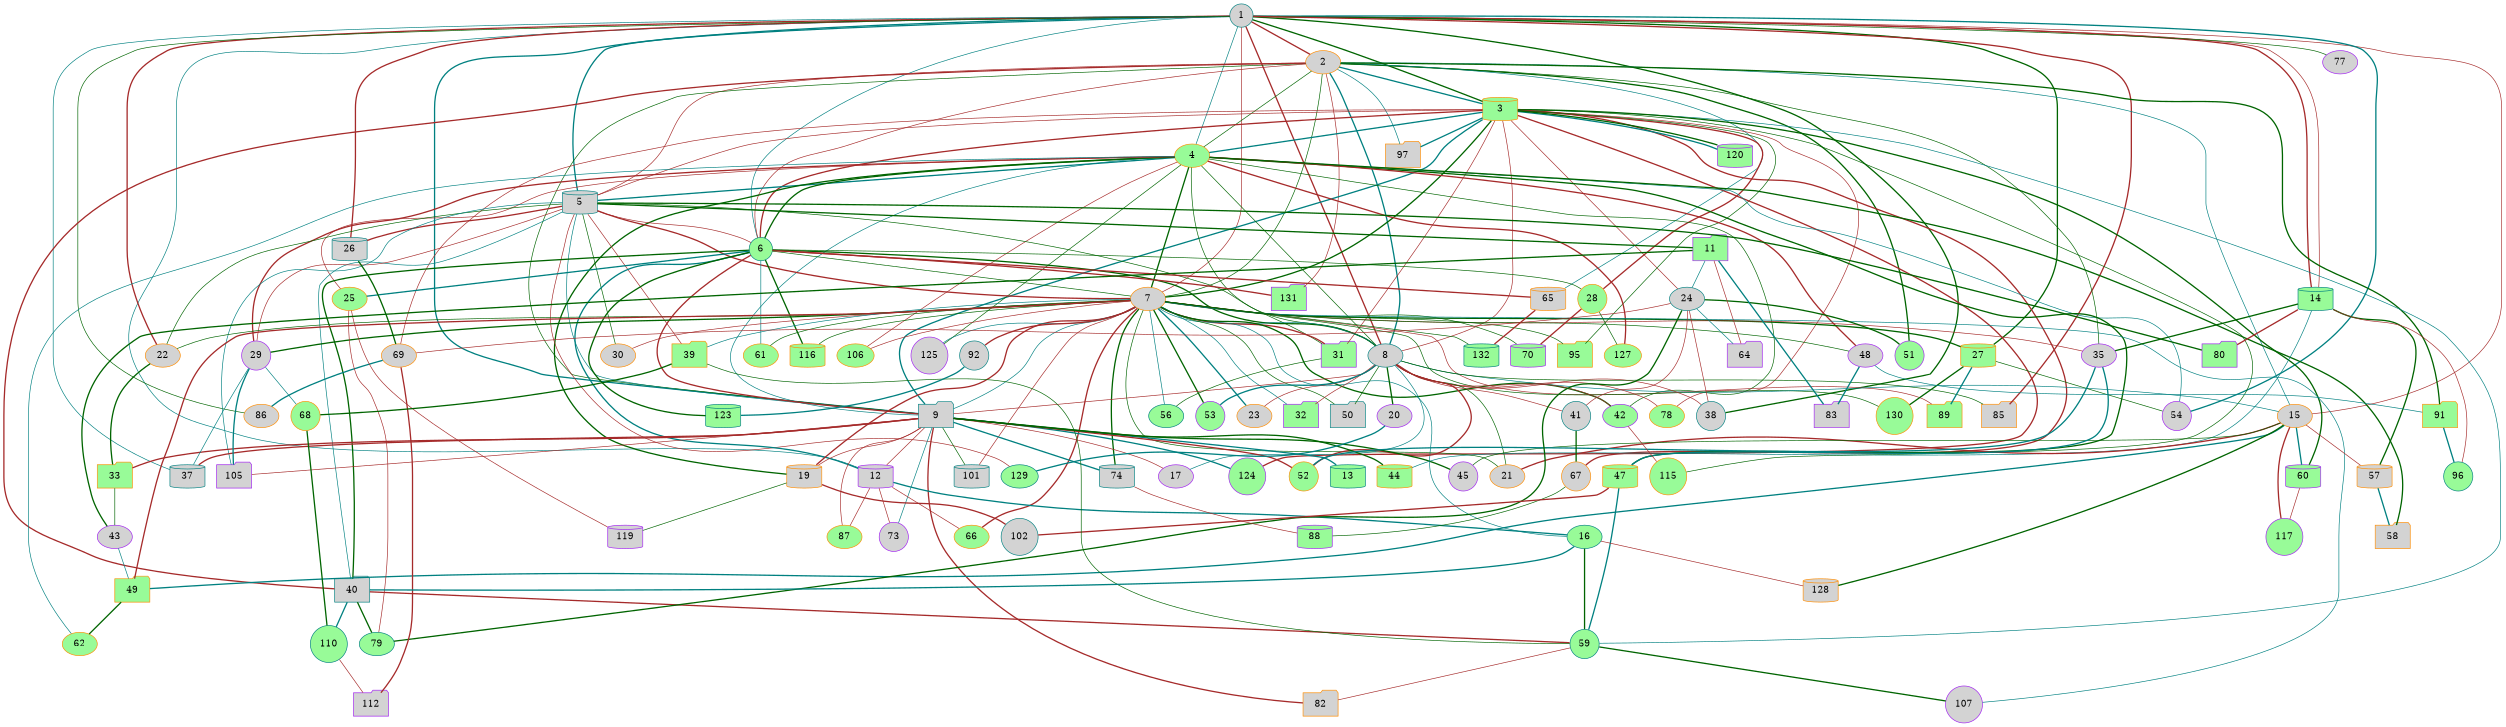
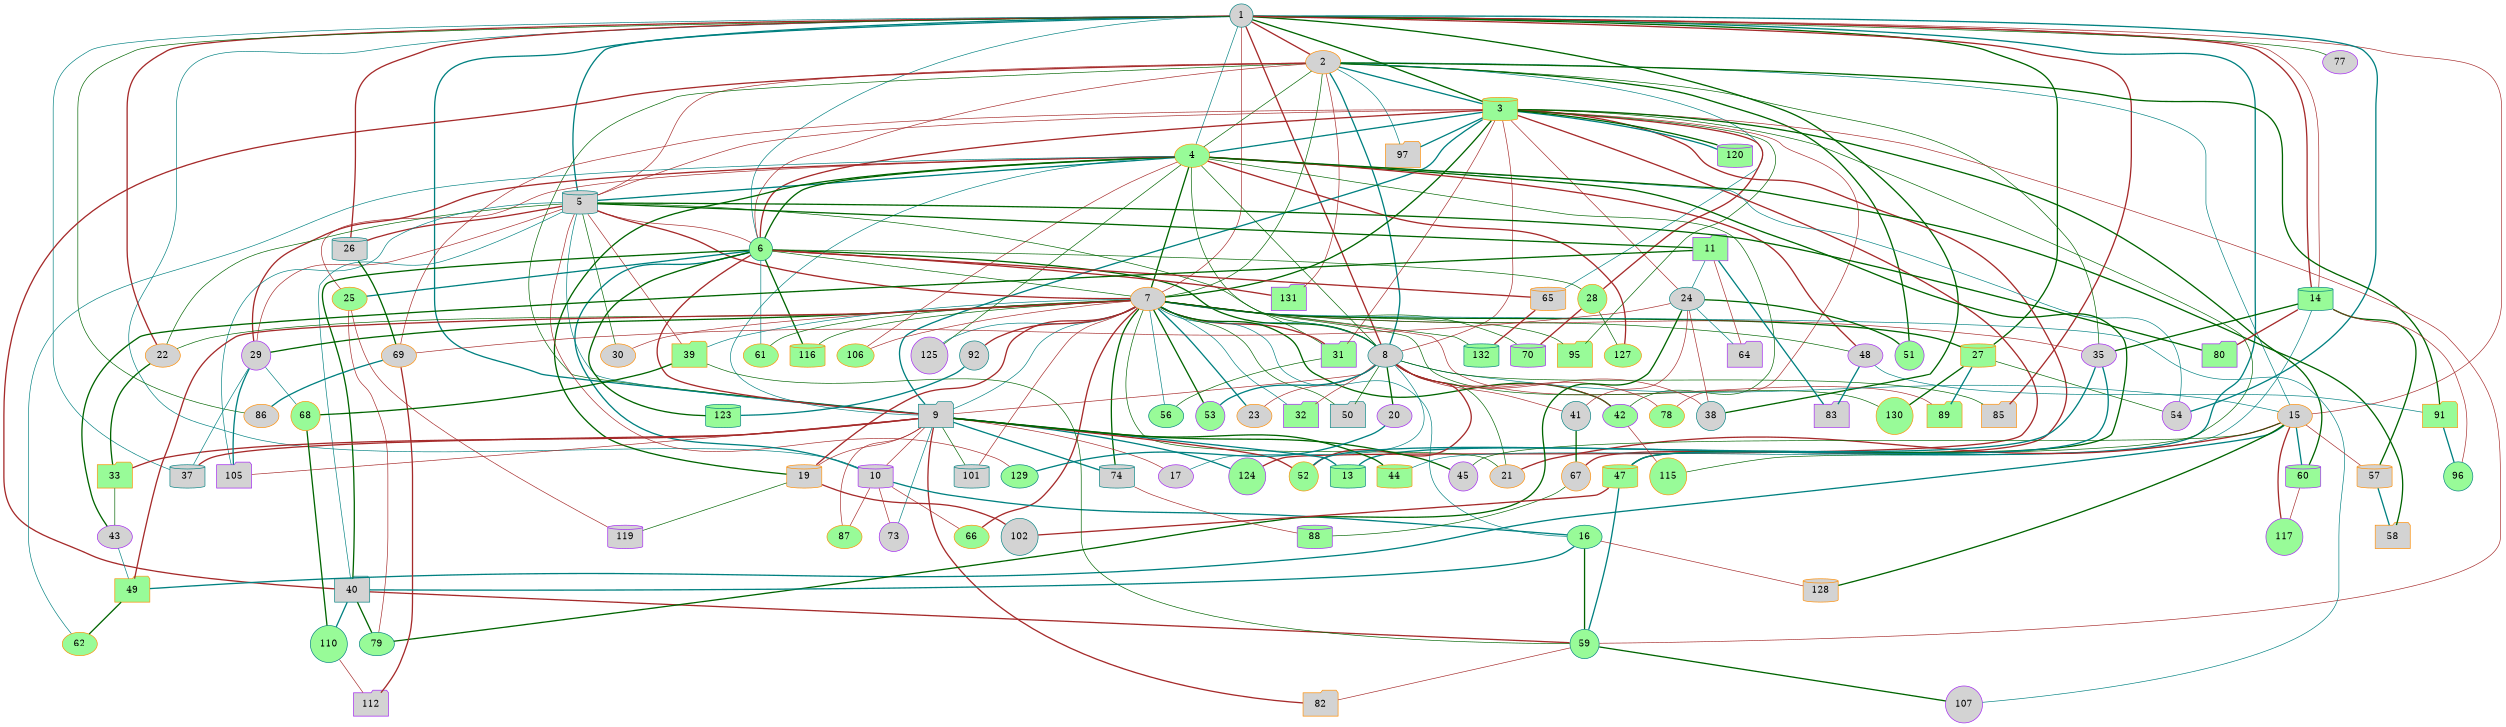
none -> (2255, 185)
(2493, 407) -> (2493, 407)
(876, 476) -> (876, 476)
